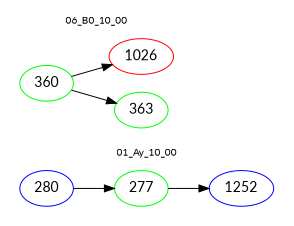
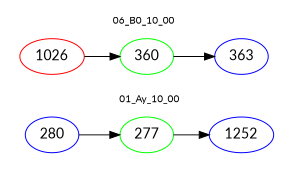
(87, 72) -> (97, 57)
(141, 110) -> (241, 57)
